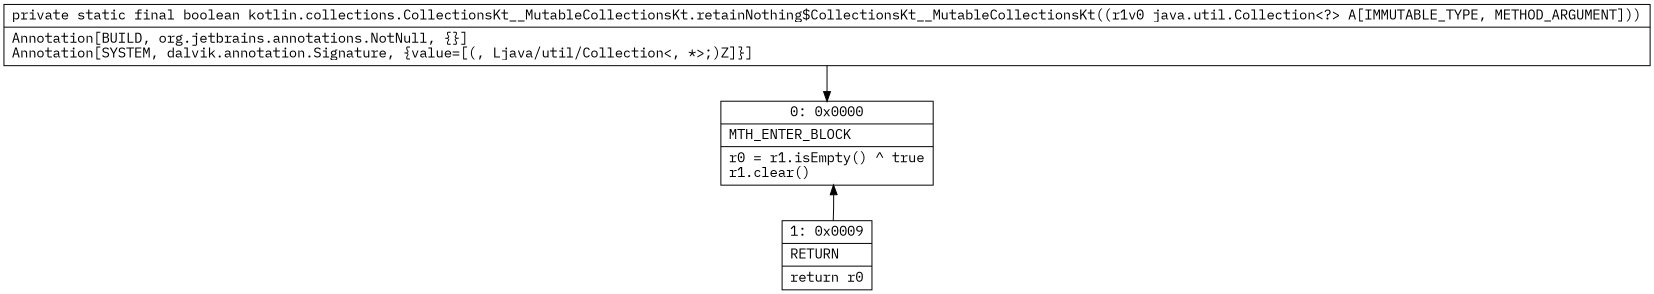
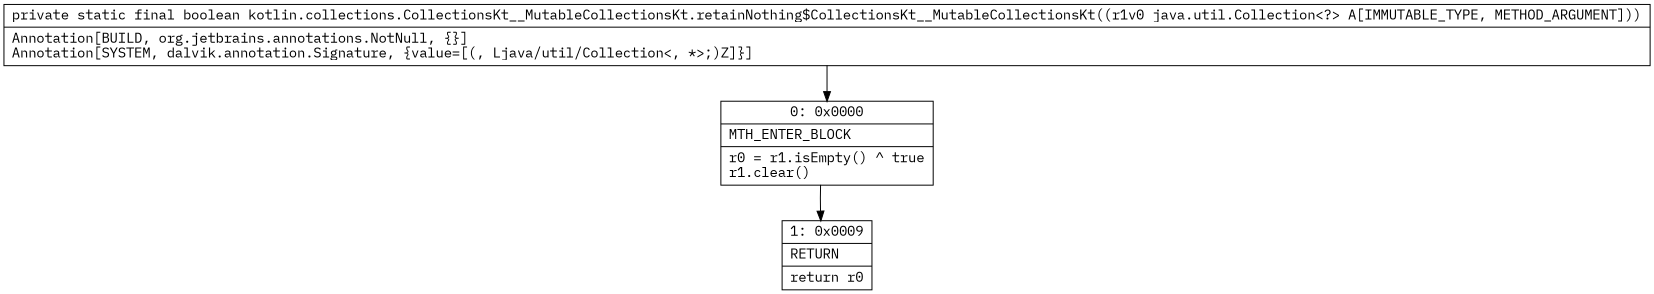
(834, 208) -> (820, 198)
